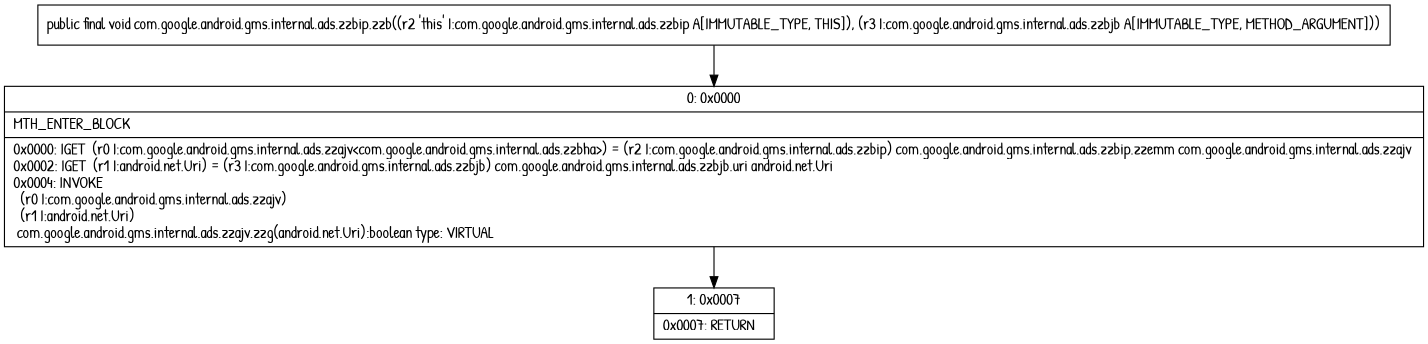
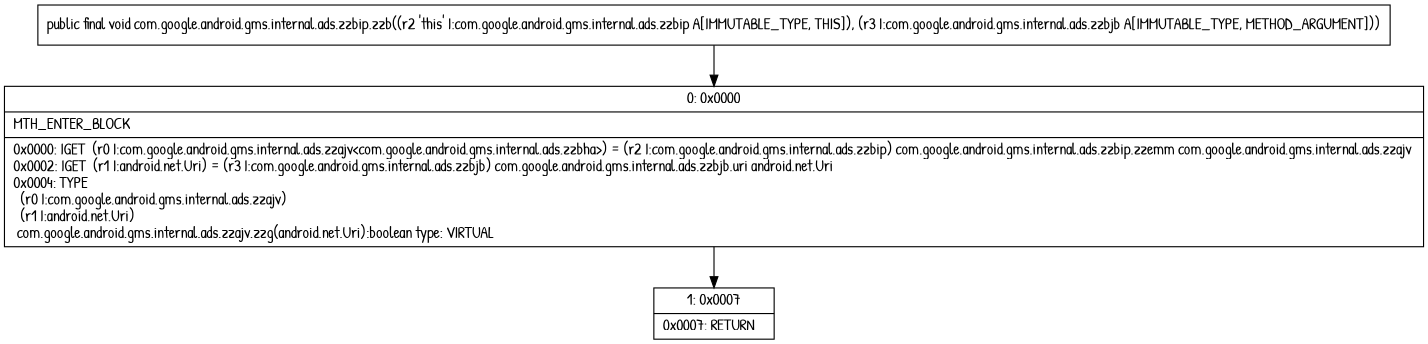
(62, 183) -> (54, 183)
